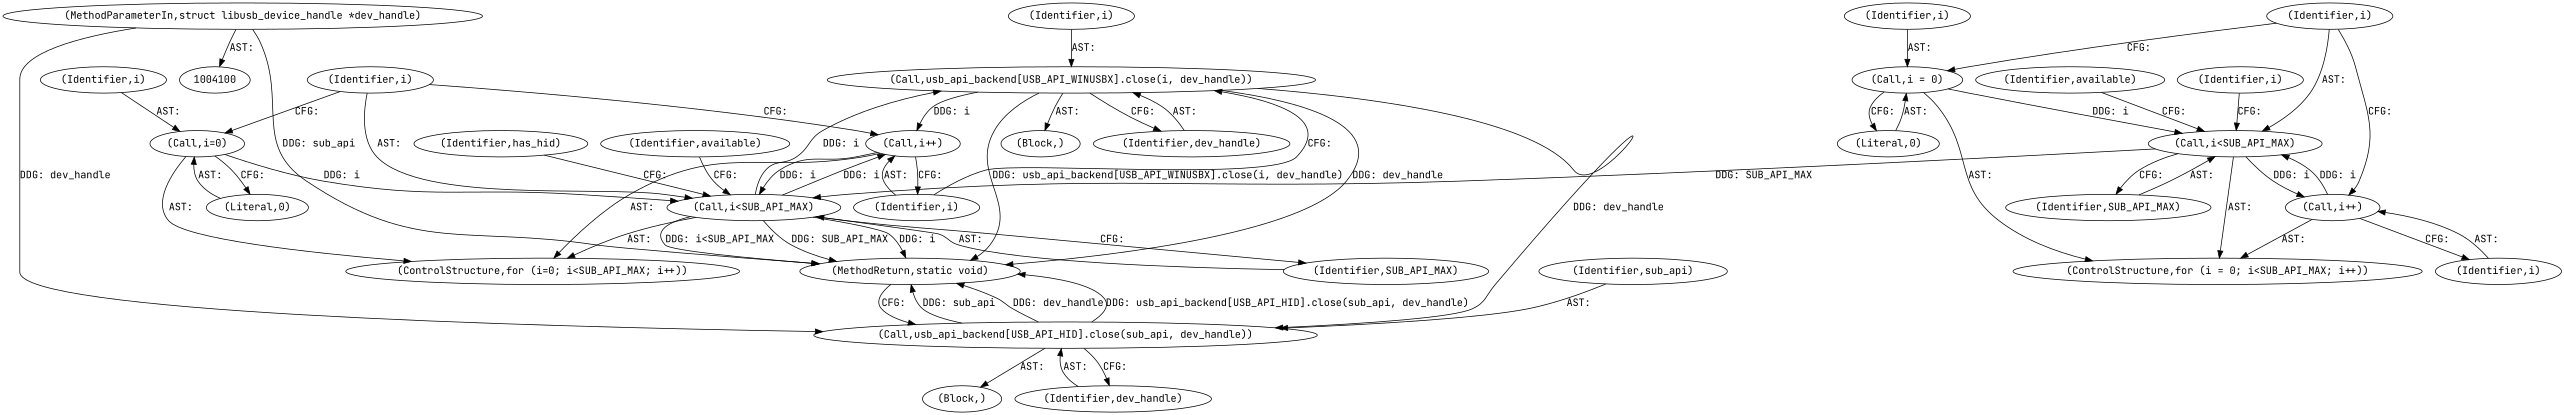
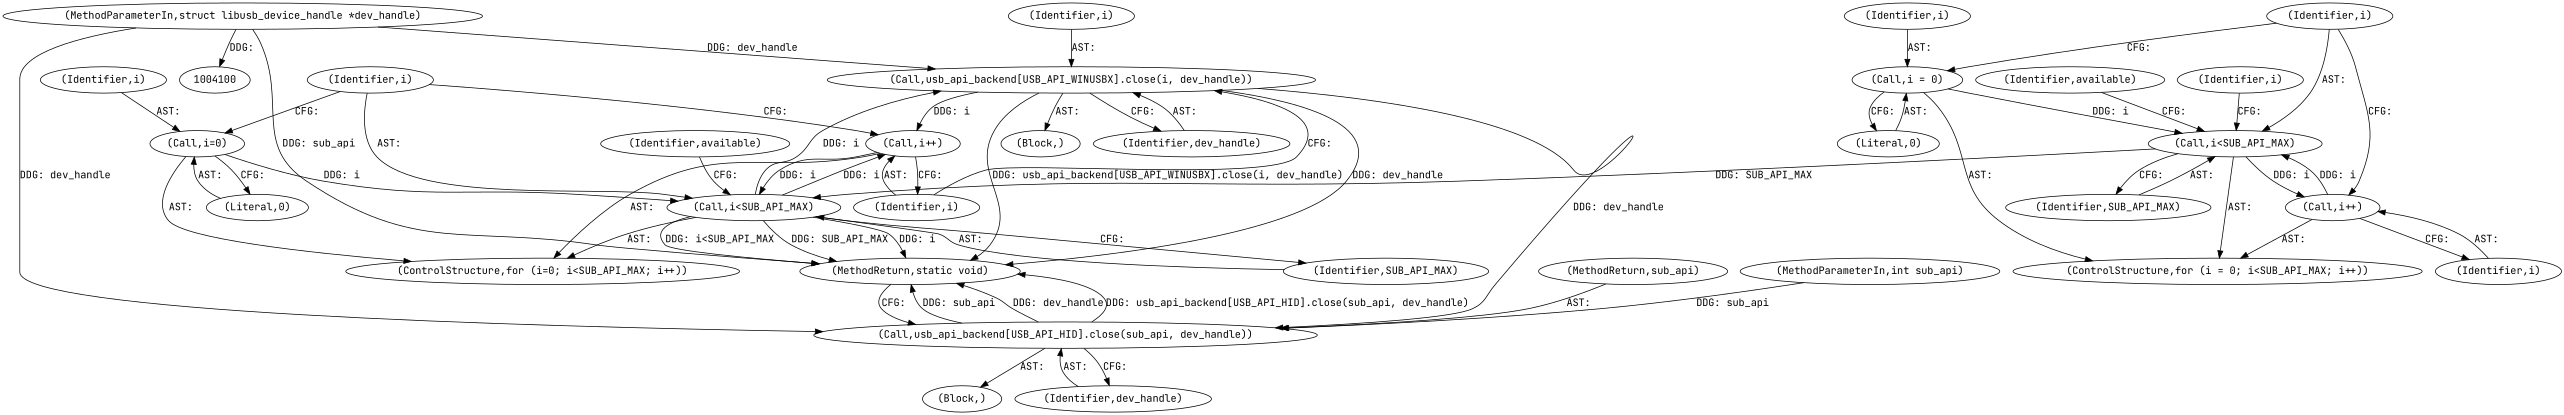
(245, 48) -> (245, 48)
none -> (653, 48)
(501, 144) -> none
(1633, 271) -> (1633, 271)
none -> (1870, 271)
